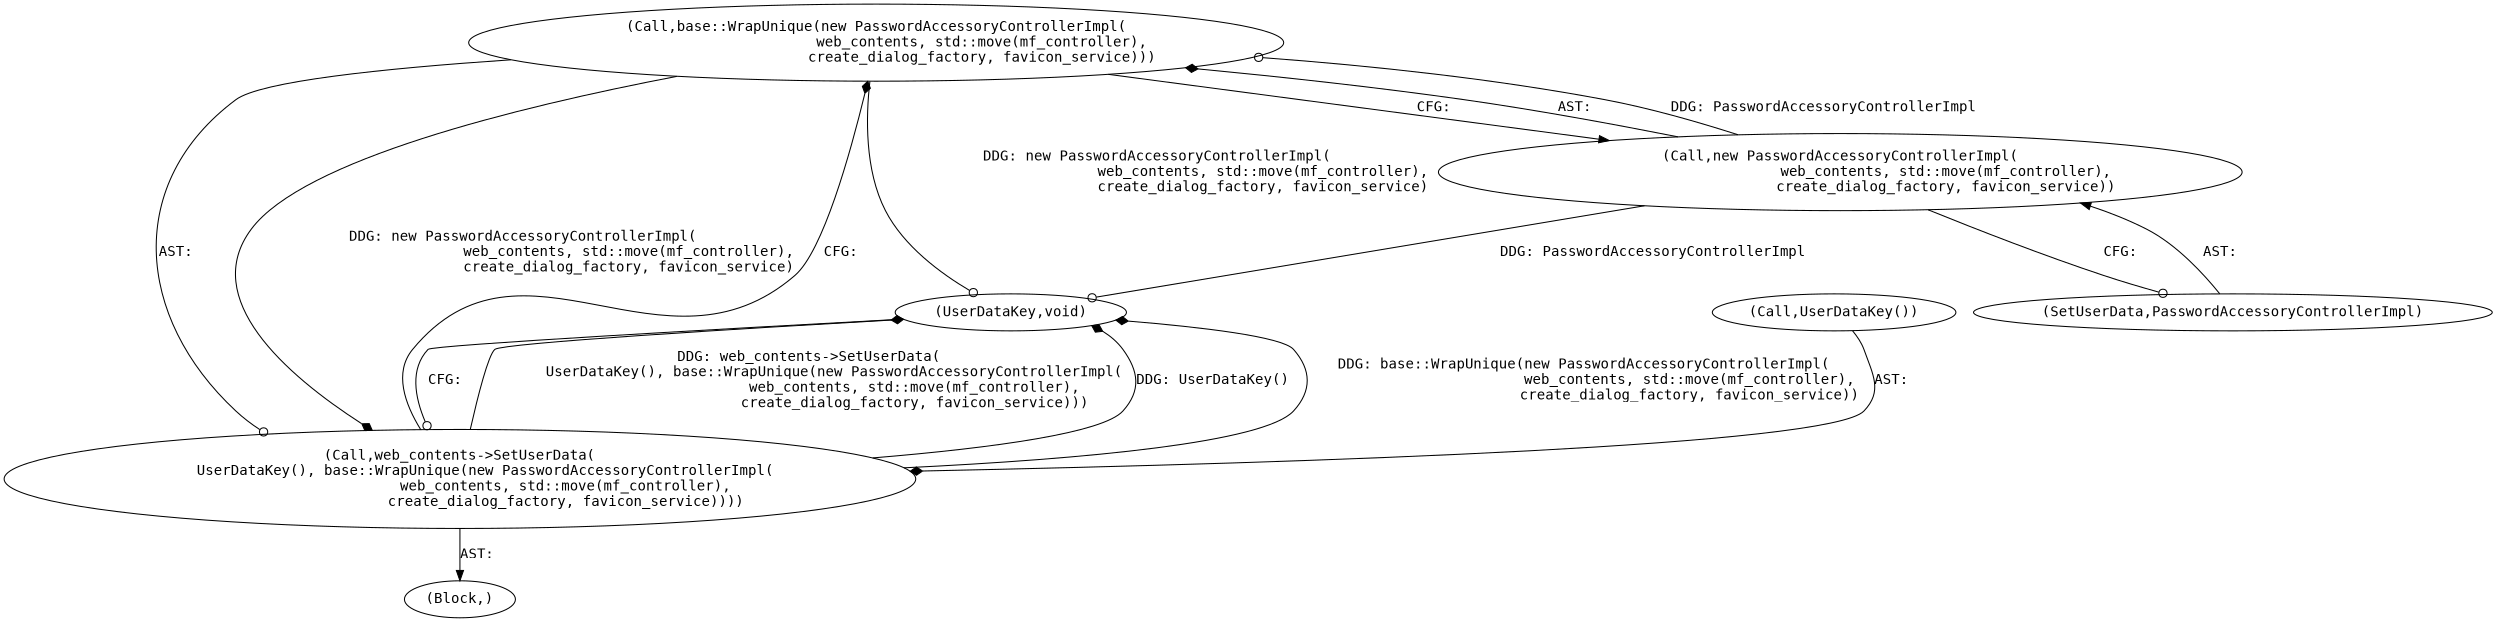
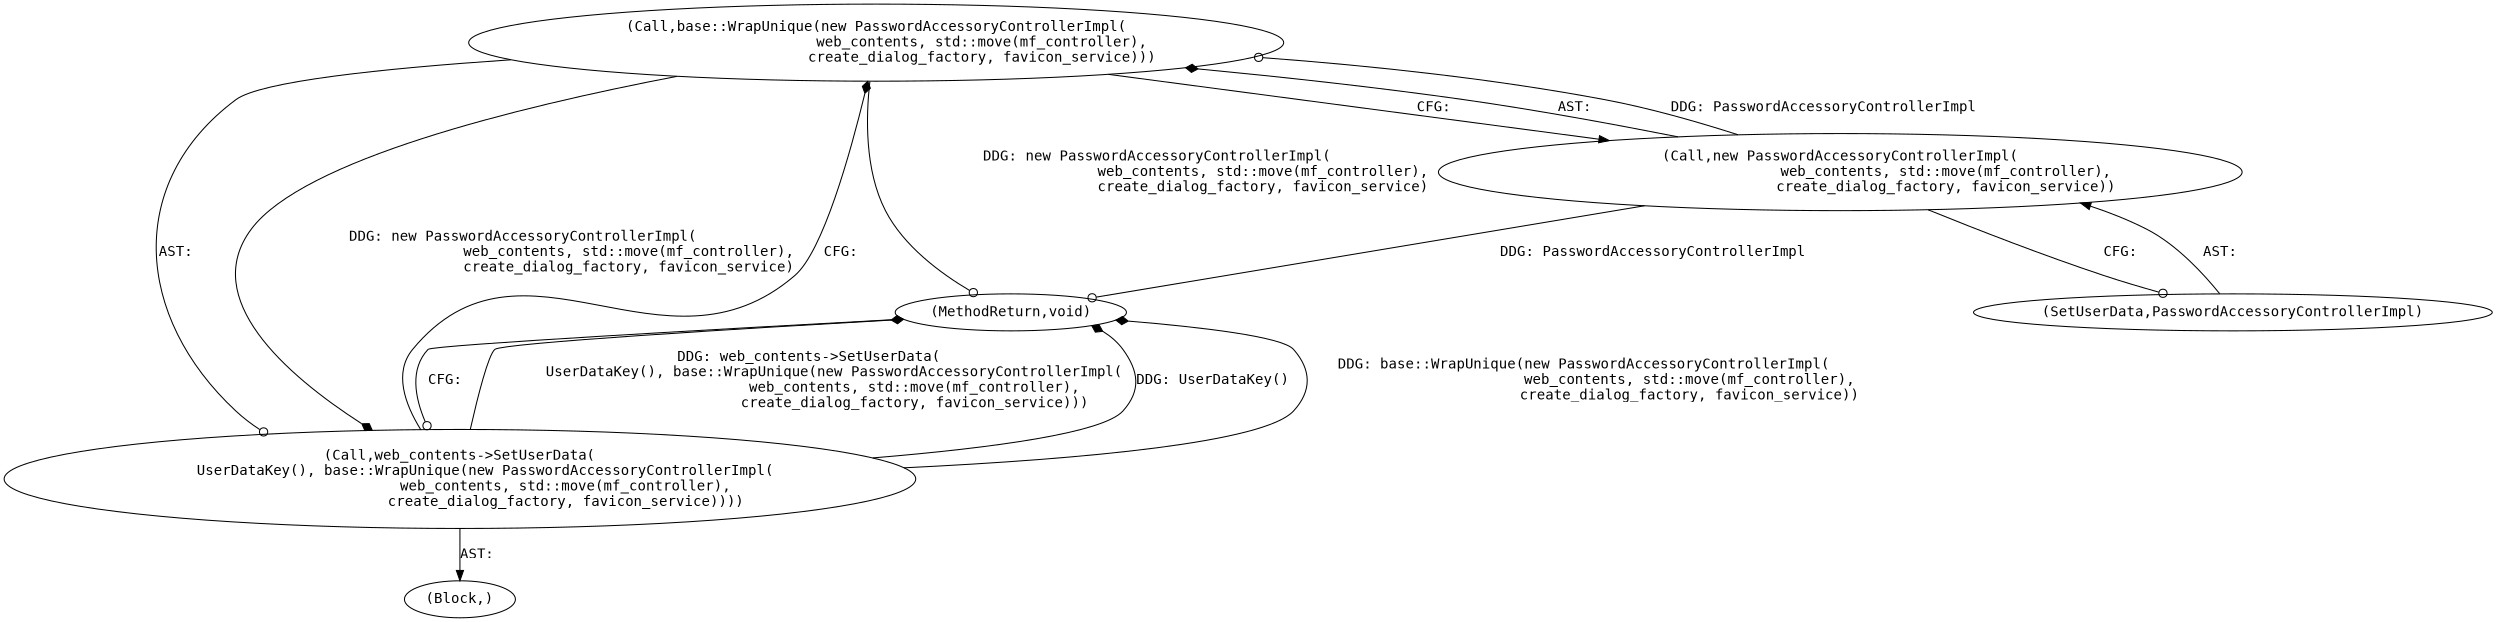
(1011, 312) -> (1011, 312)
(1834, 312) -> none
